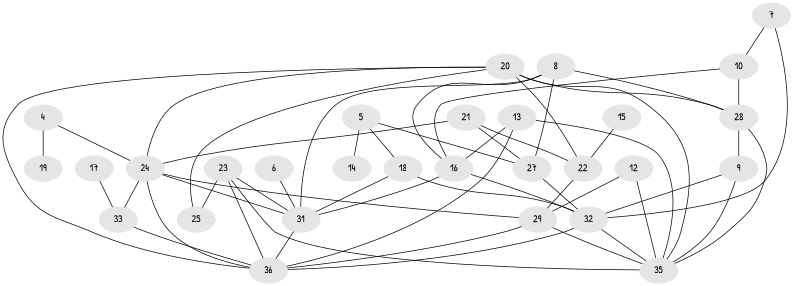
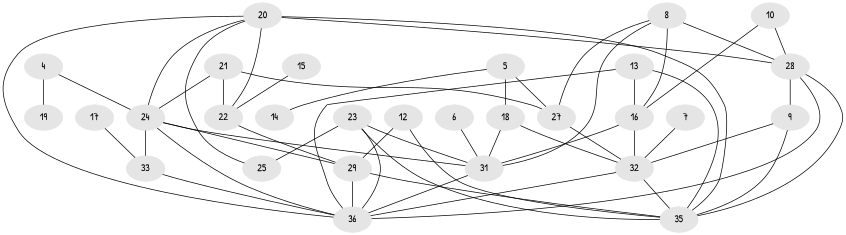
(755, 41) -> none
none -> (630, 197)
